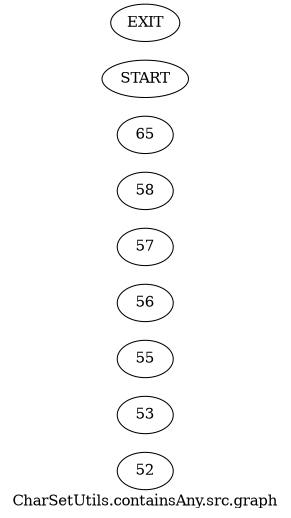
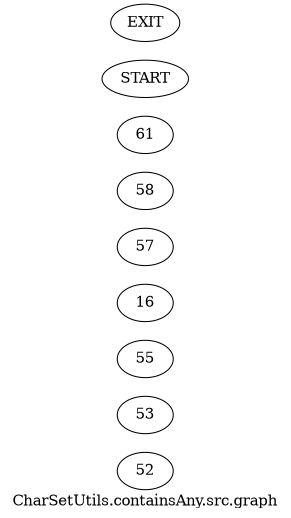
(145, 135) -> (145, 135)
(145, 303) -> (145, 303)
